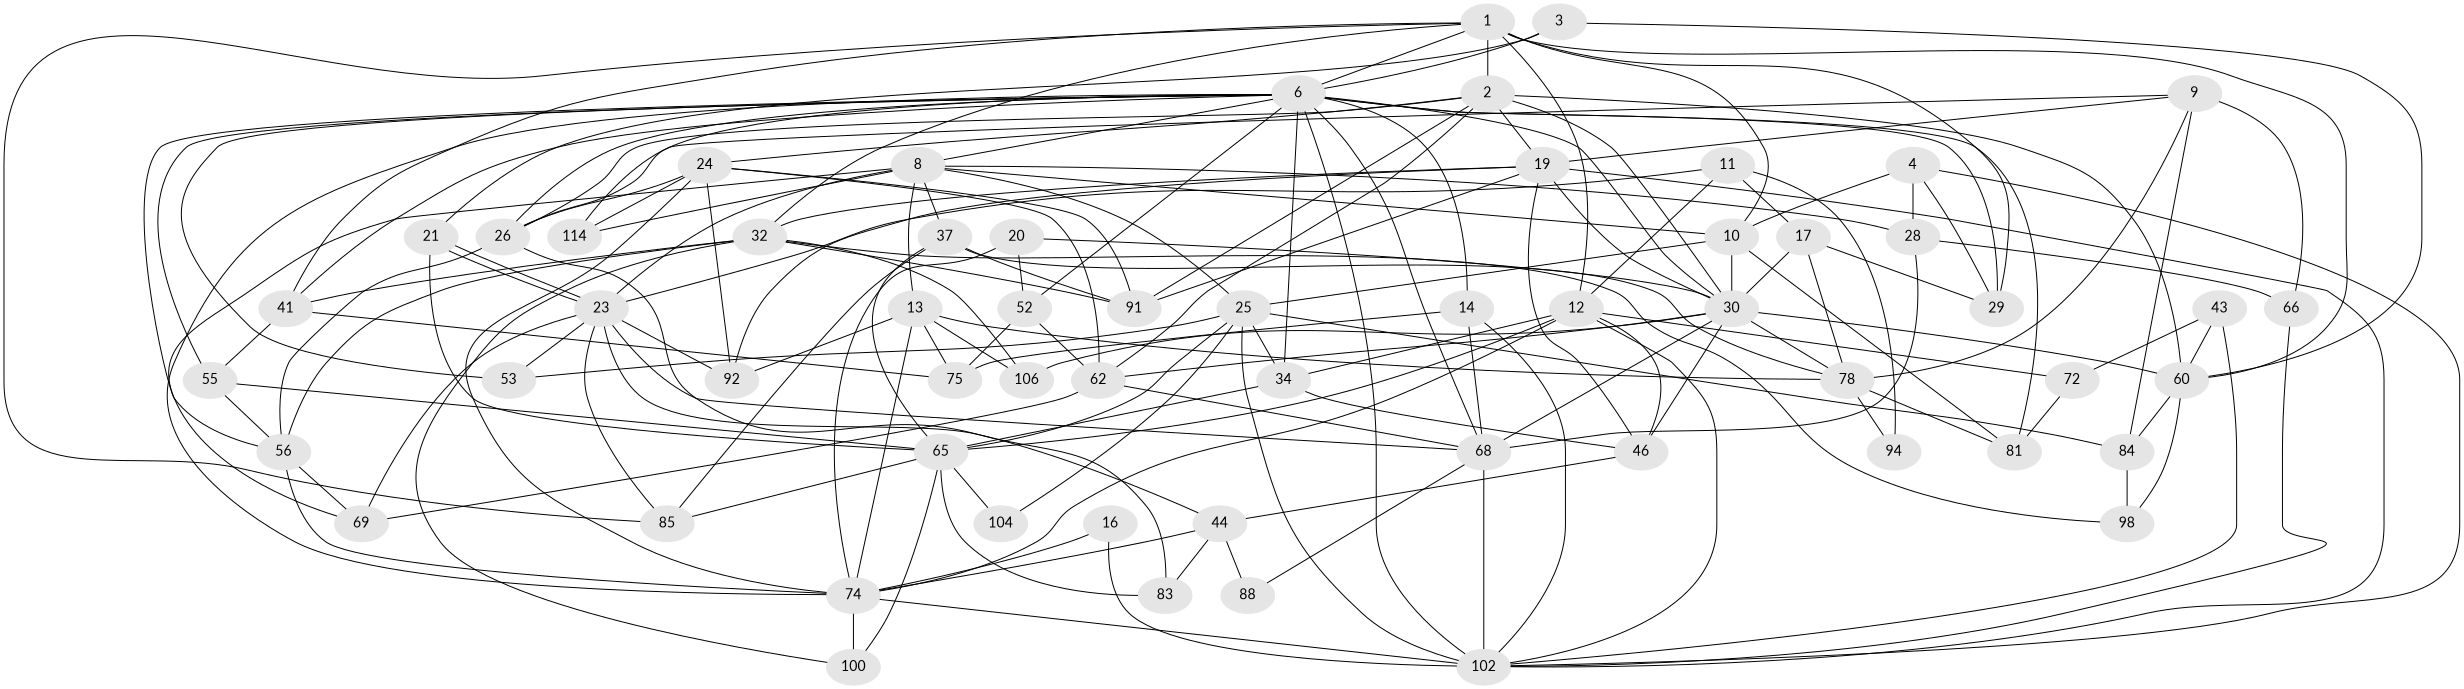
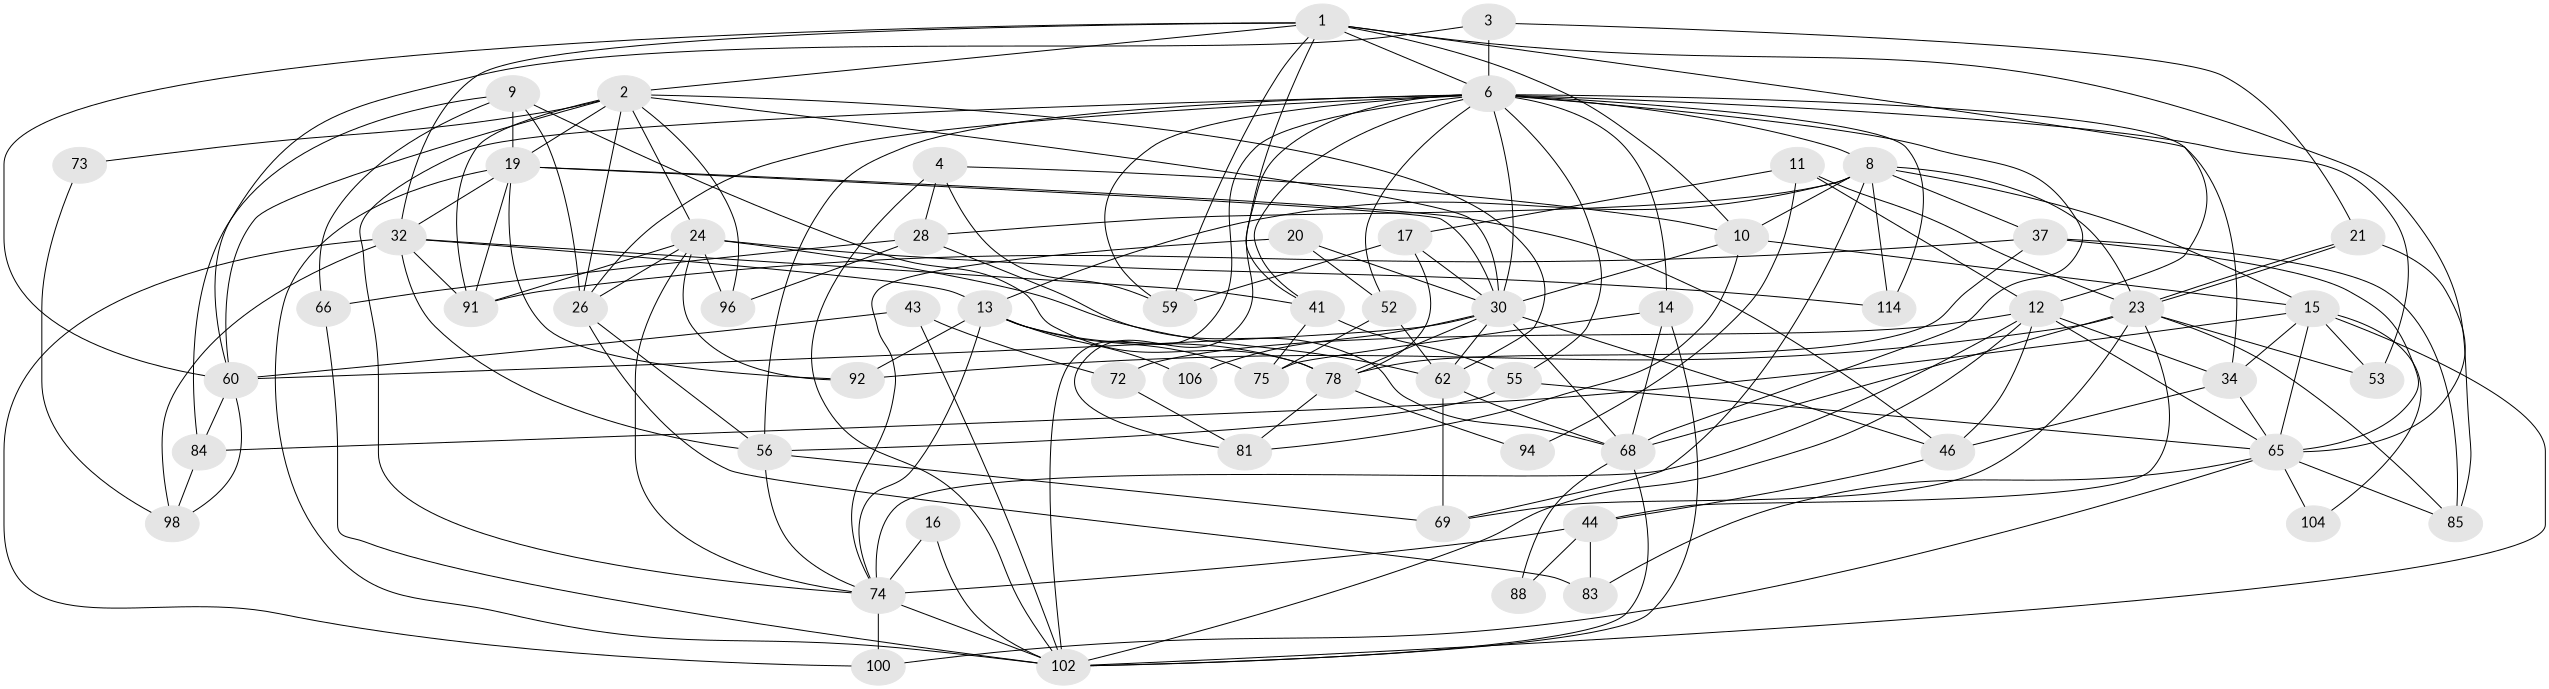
none -> (80, 165)
(917, 273) -> (804, 272)
none -> (728, 309)
(1244, 309) -> (2312, 309)
(1997, 309) -> (1170, 309)
